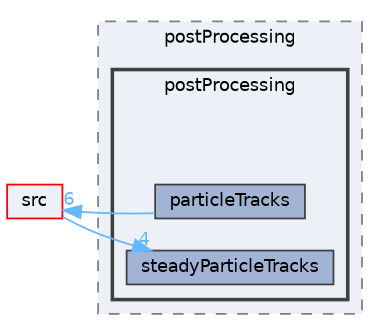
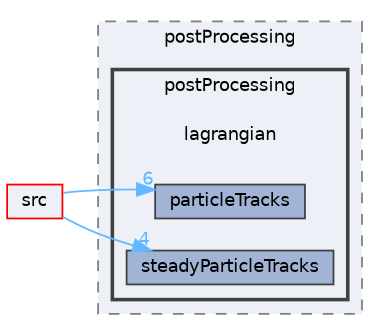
none -> (230, 136)
(123, 213) -> (87, 191)
